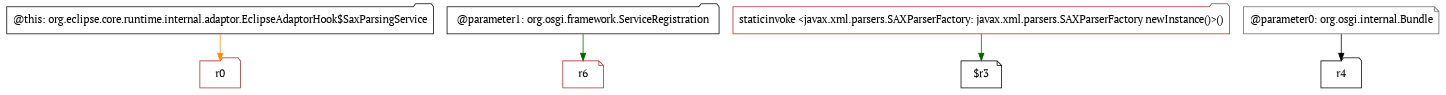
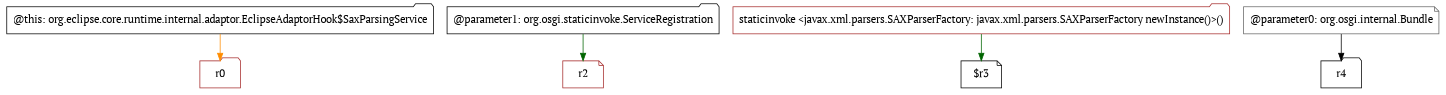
(583, 20) -> (583, 20)
(583, 74) -> (583, 74)
